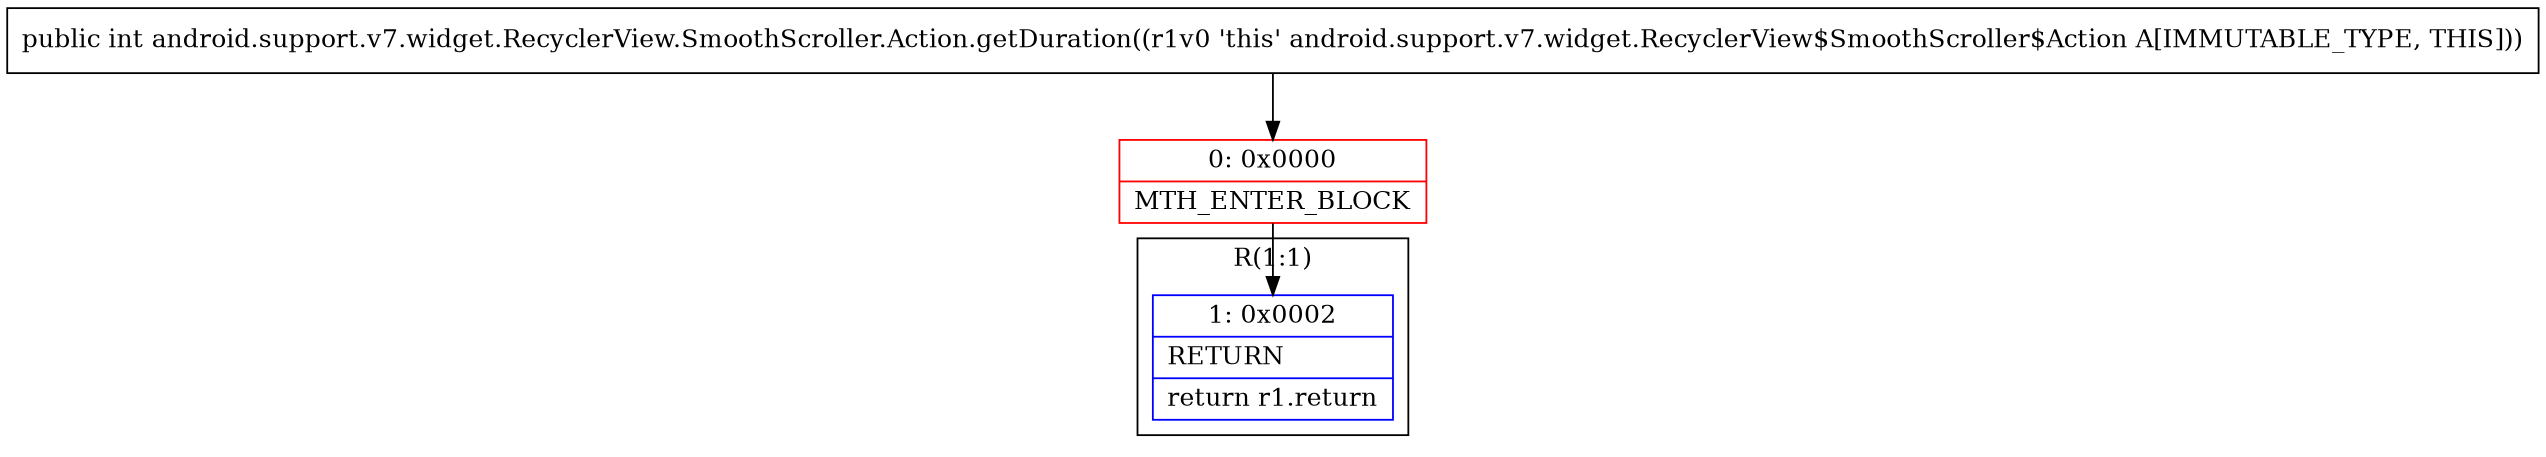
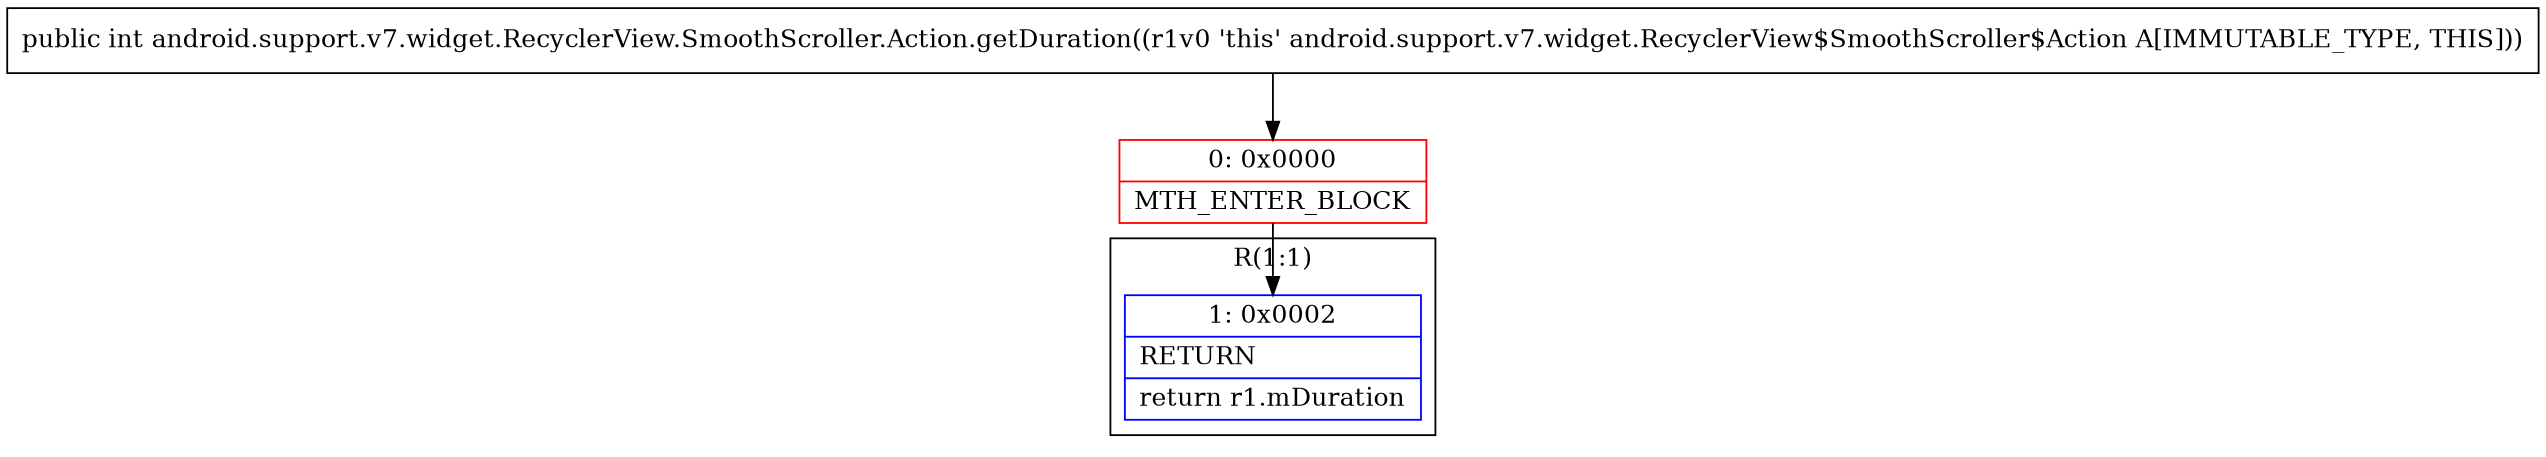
(1273, 398) -> (1273, 398)
